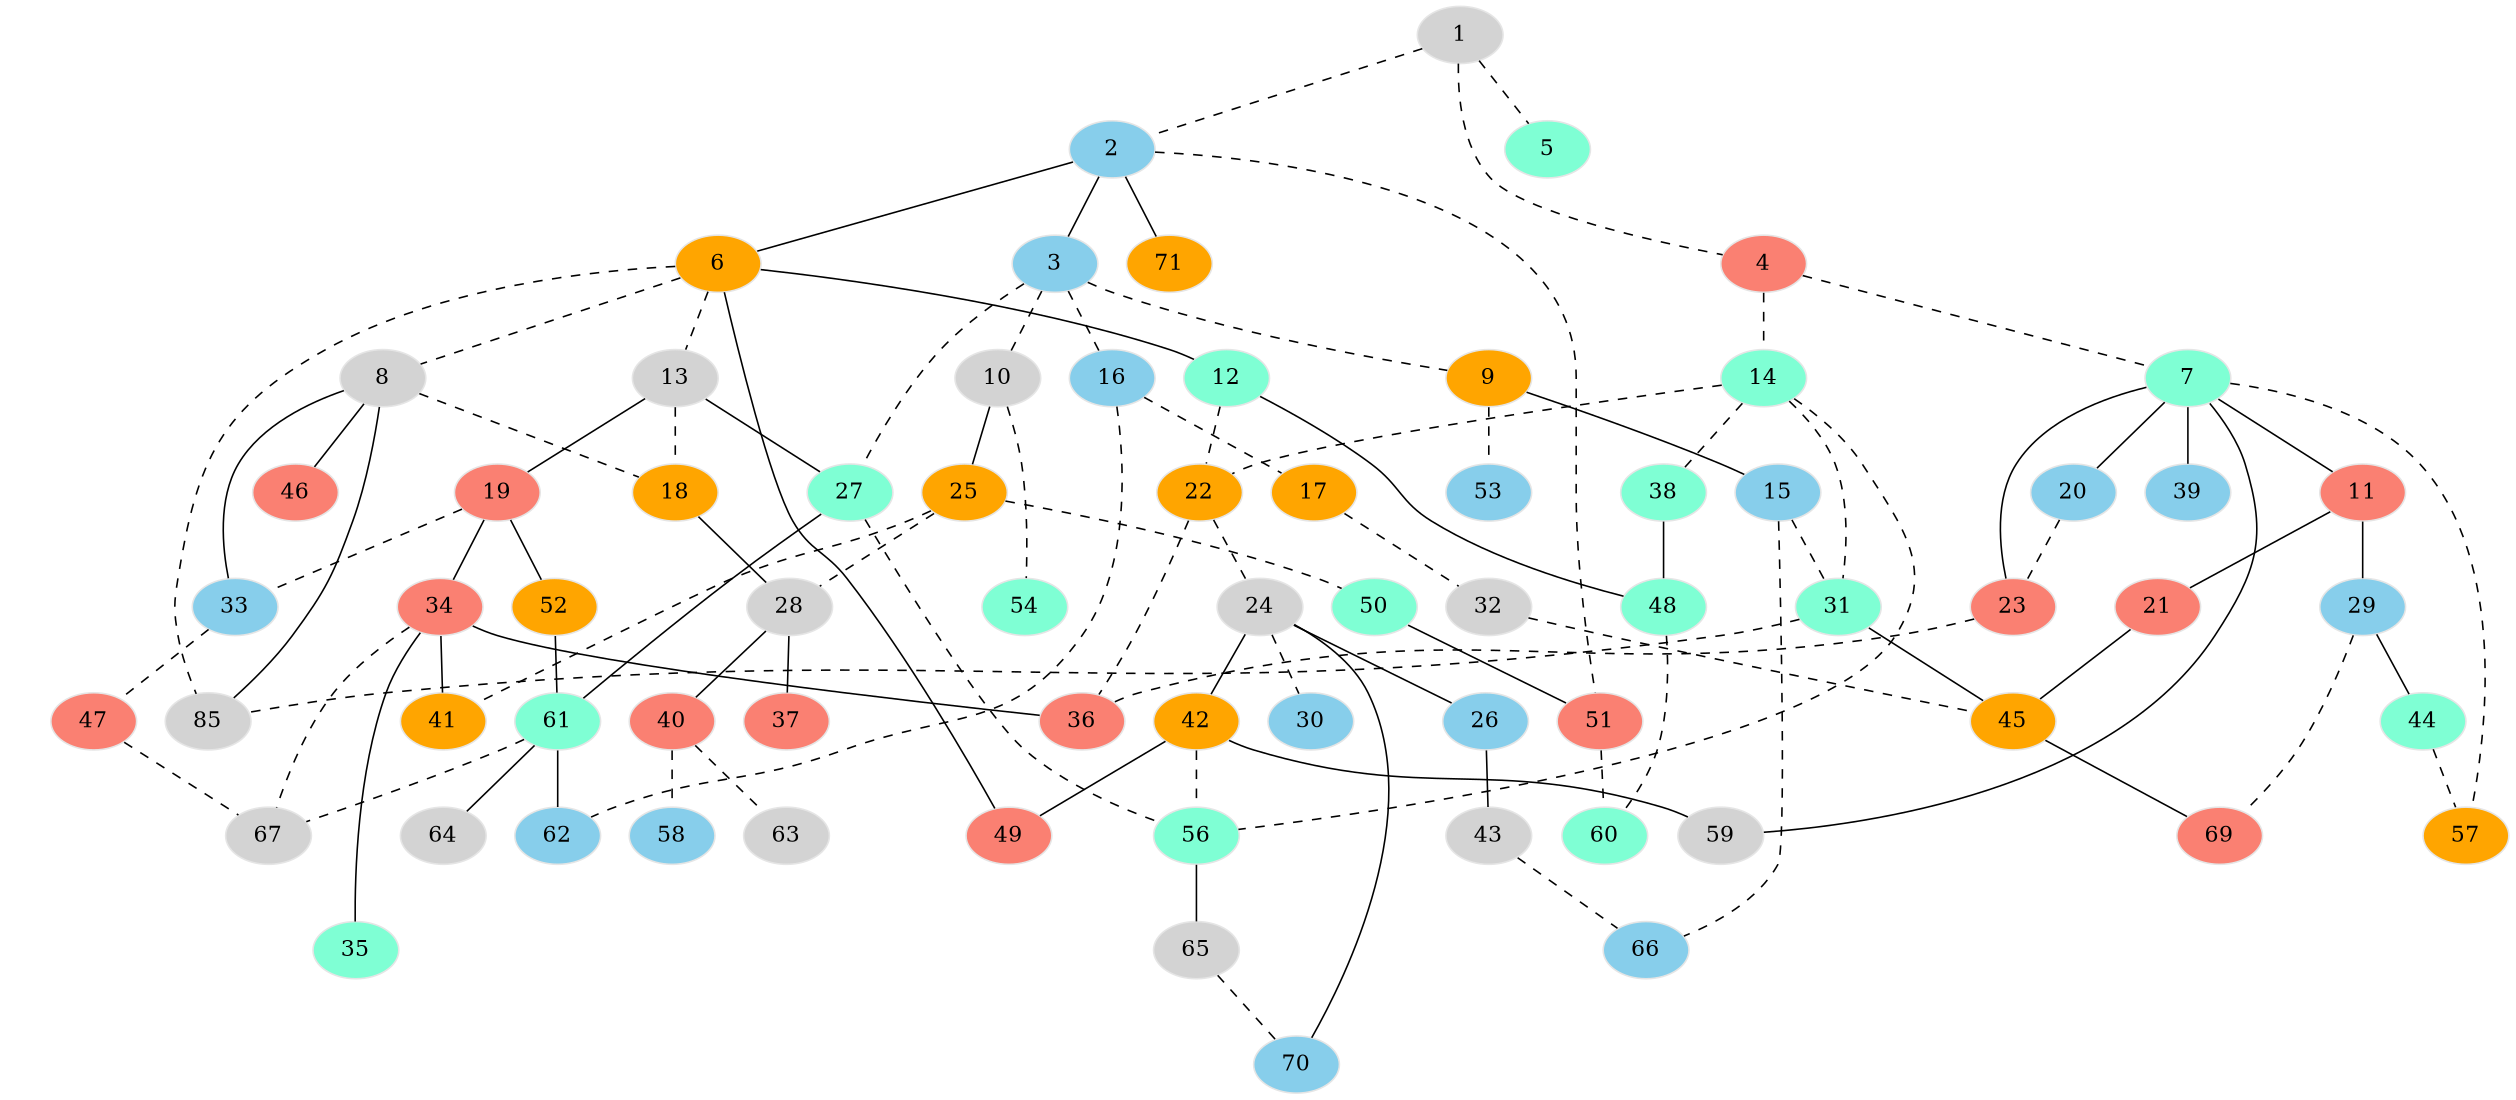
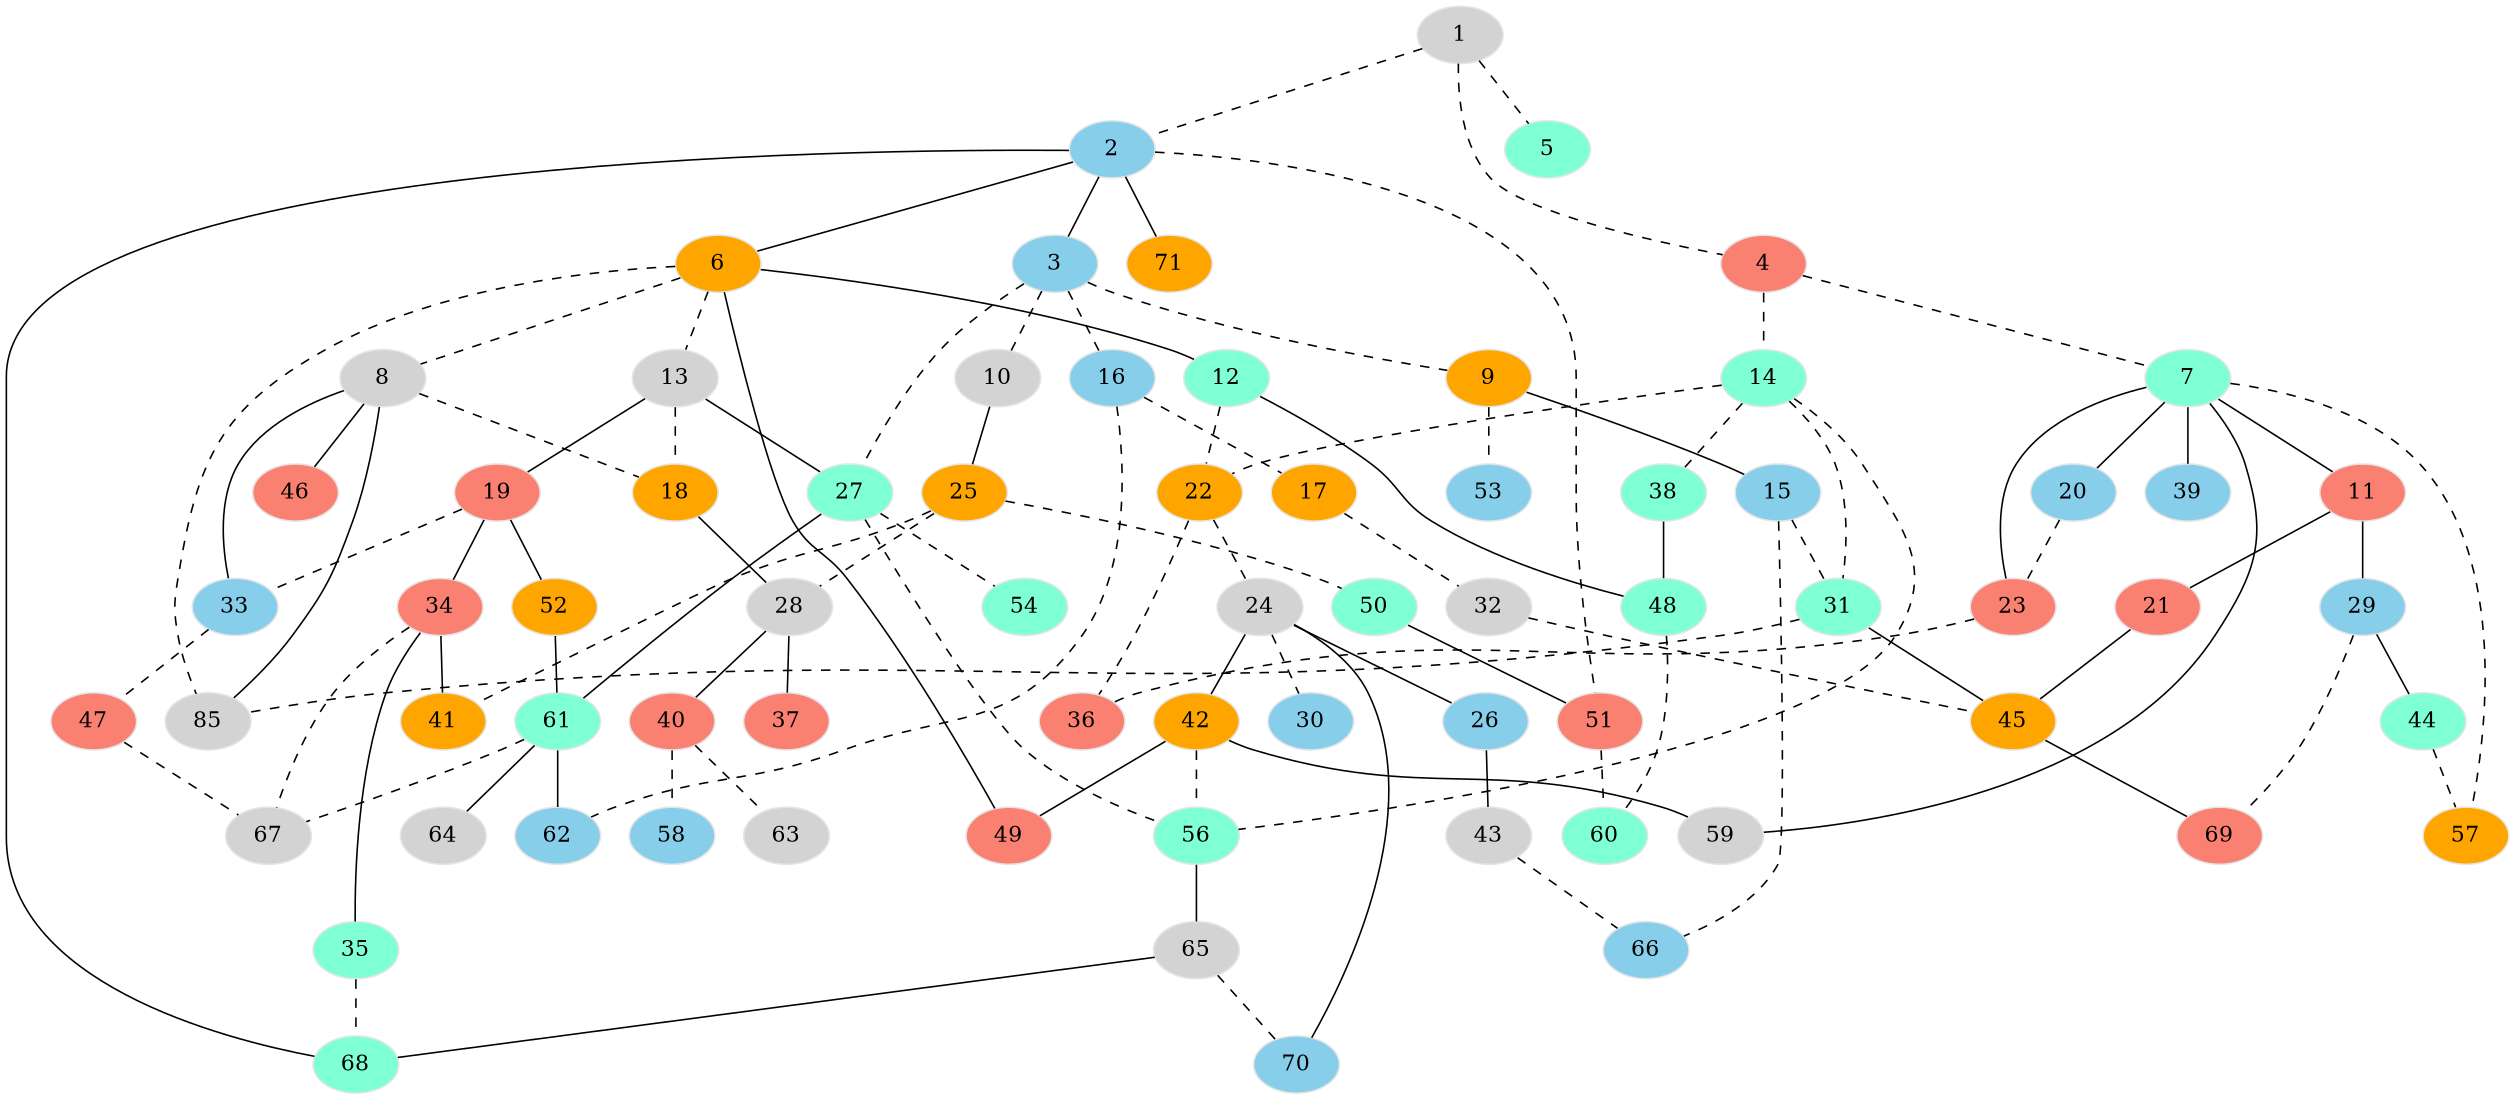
(1025, 491) -> (938, 550)
(754, 681) -> none
none -> (356, 1065)
